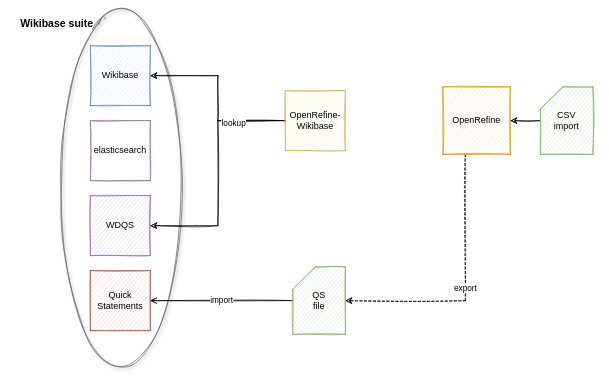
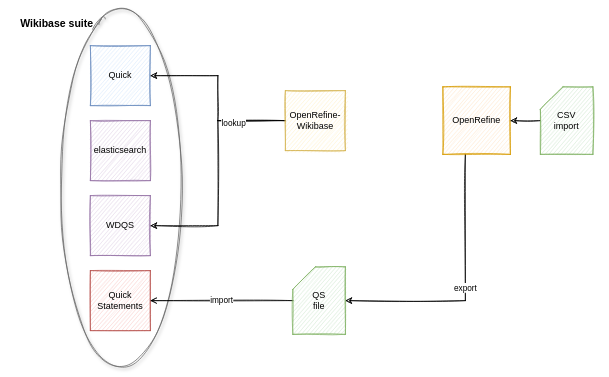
(120, 75) -> (120, 75)
(120, 150) -> (120, 150)
(465, 218) -> (465, 218)
